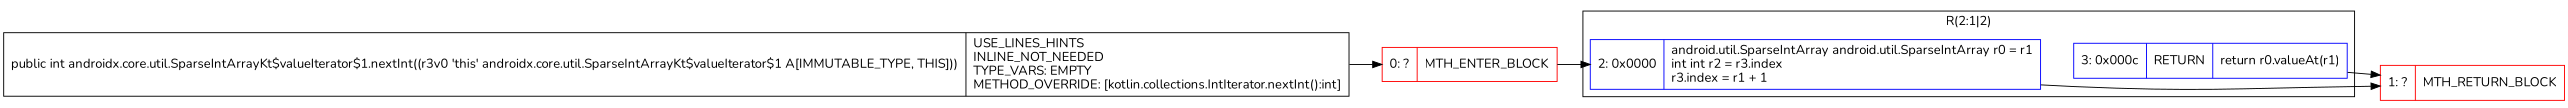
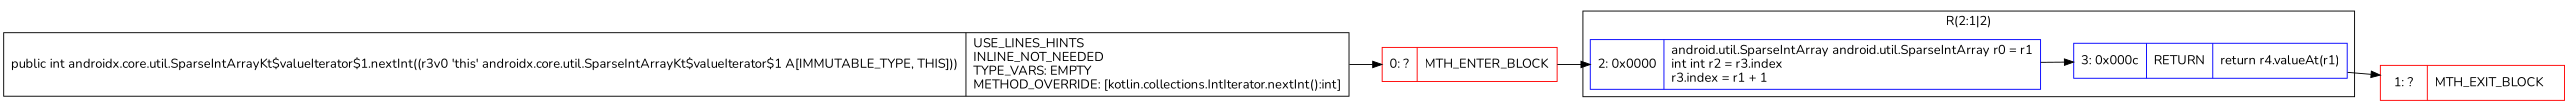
(2280, 60) -> (2280, 60)
(2490, 82) -> (2489, 82)
(2206, 89) -> (2052, 62)
